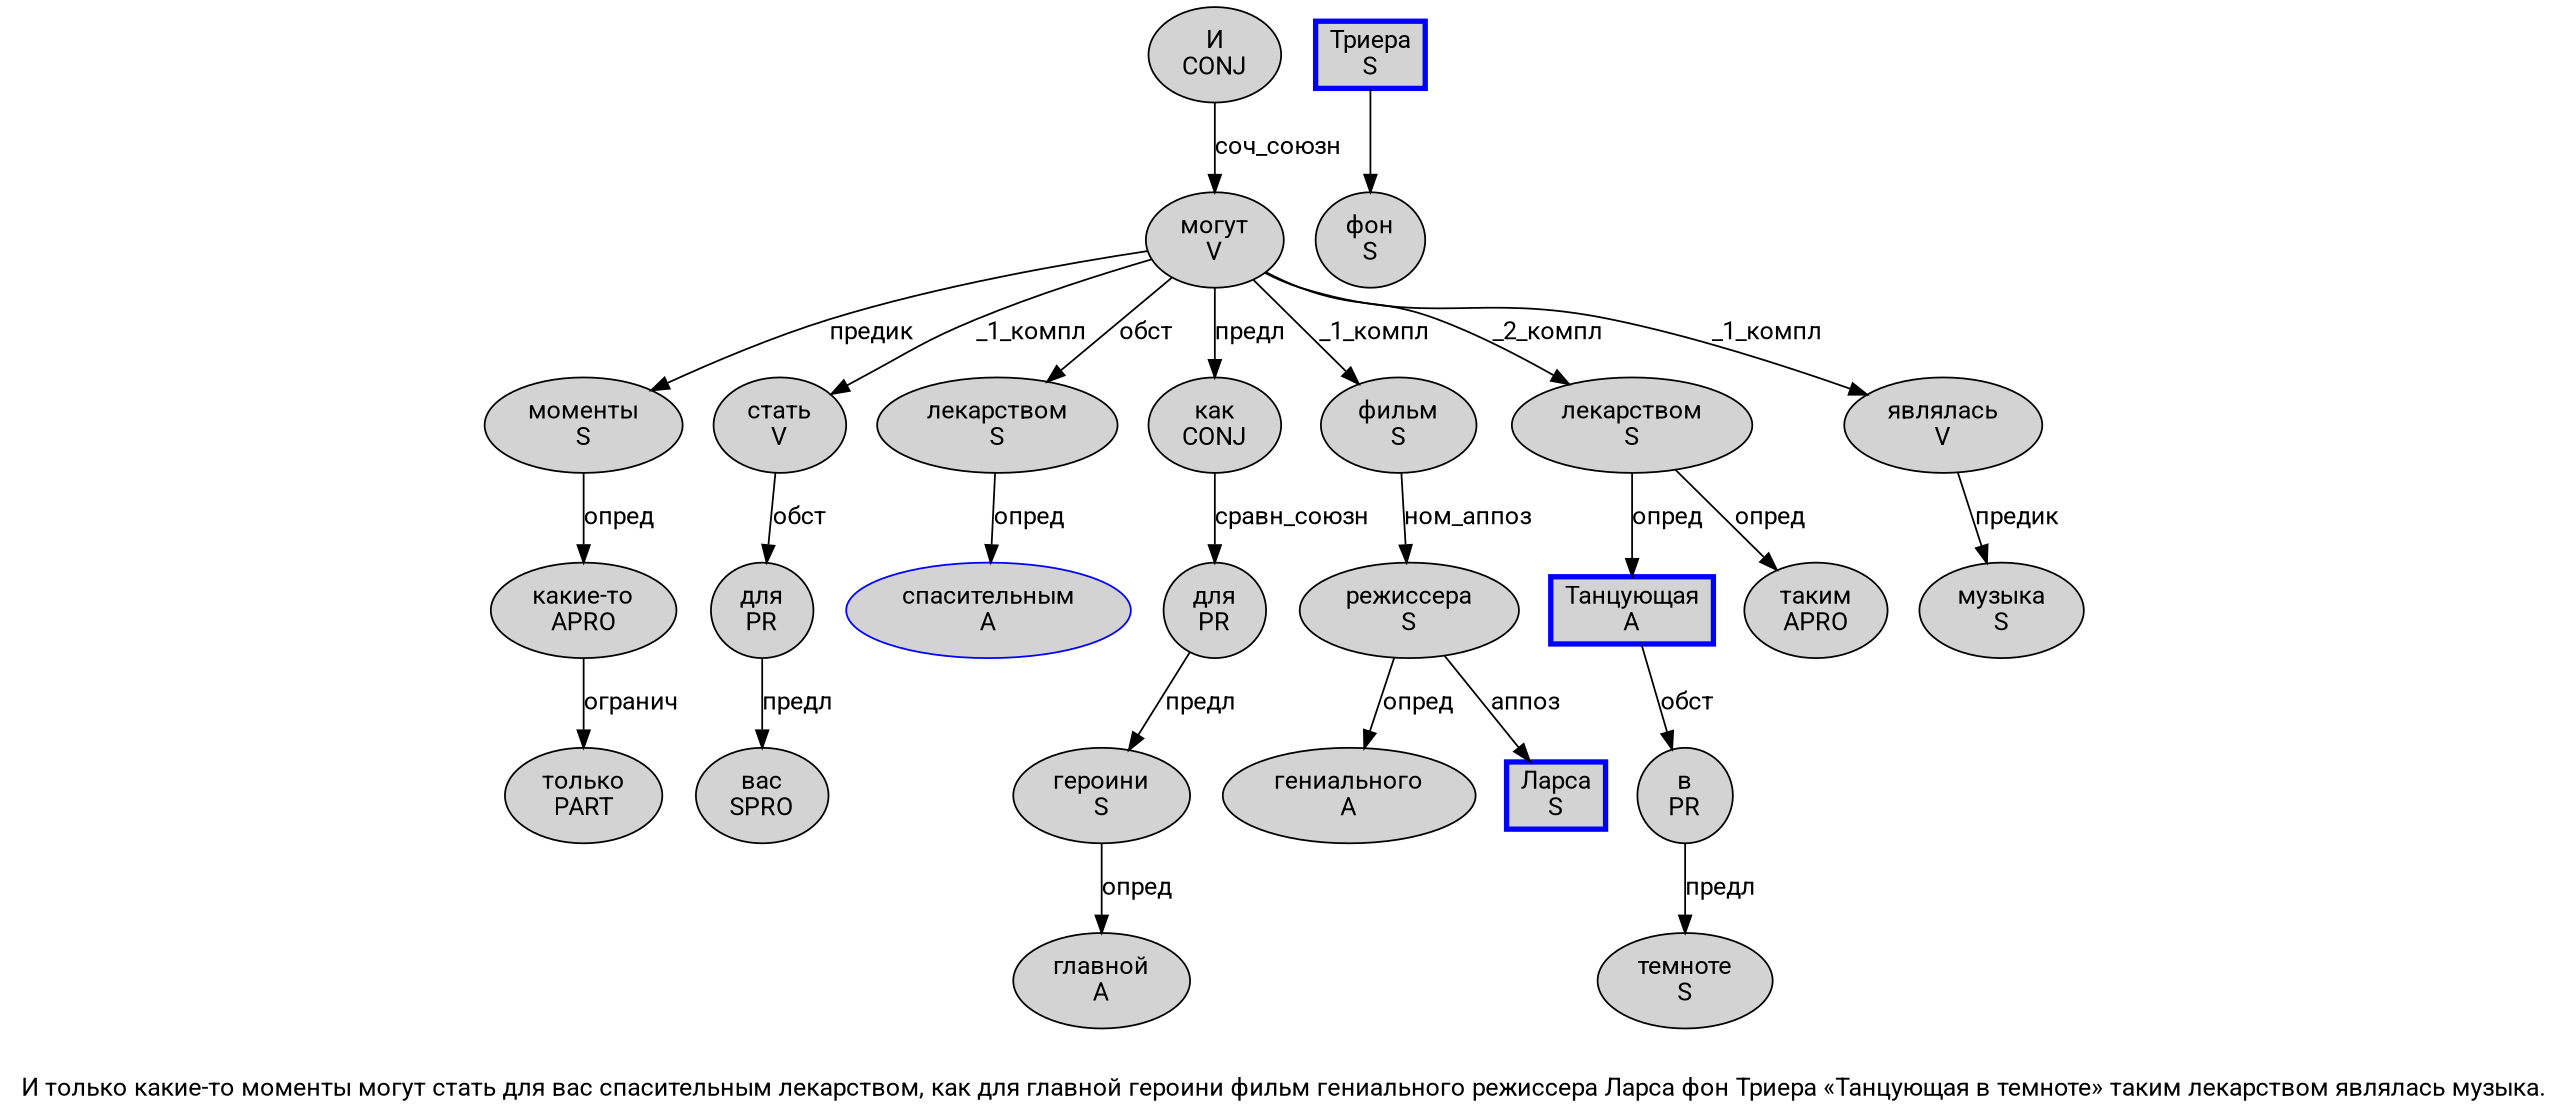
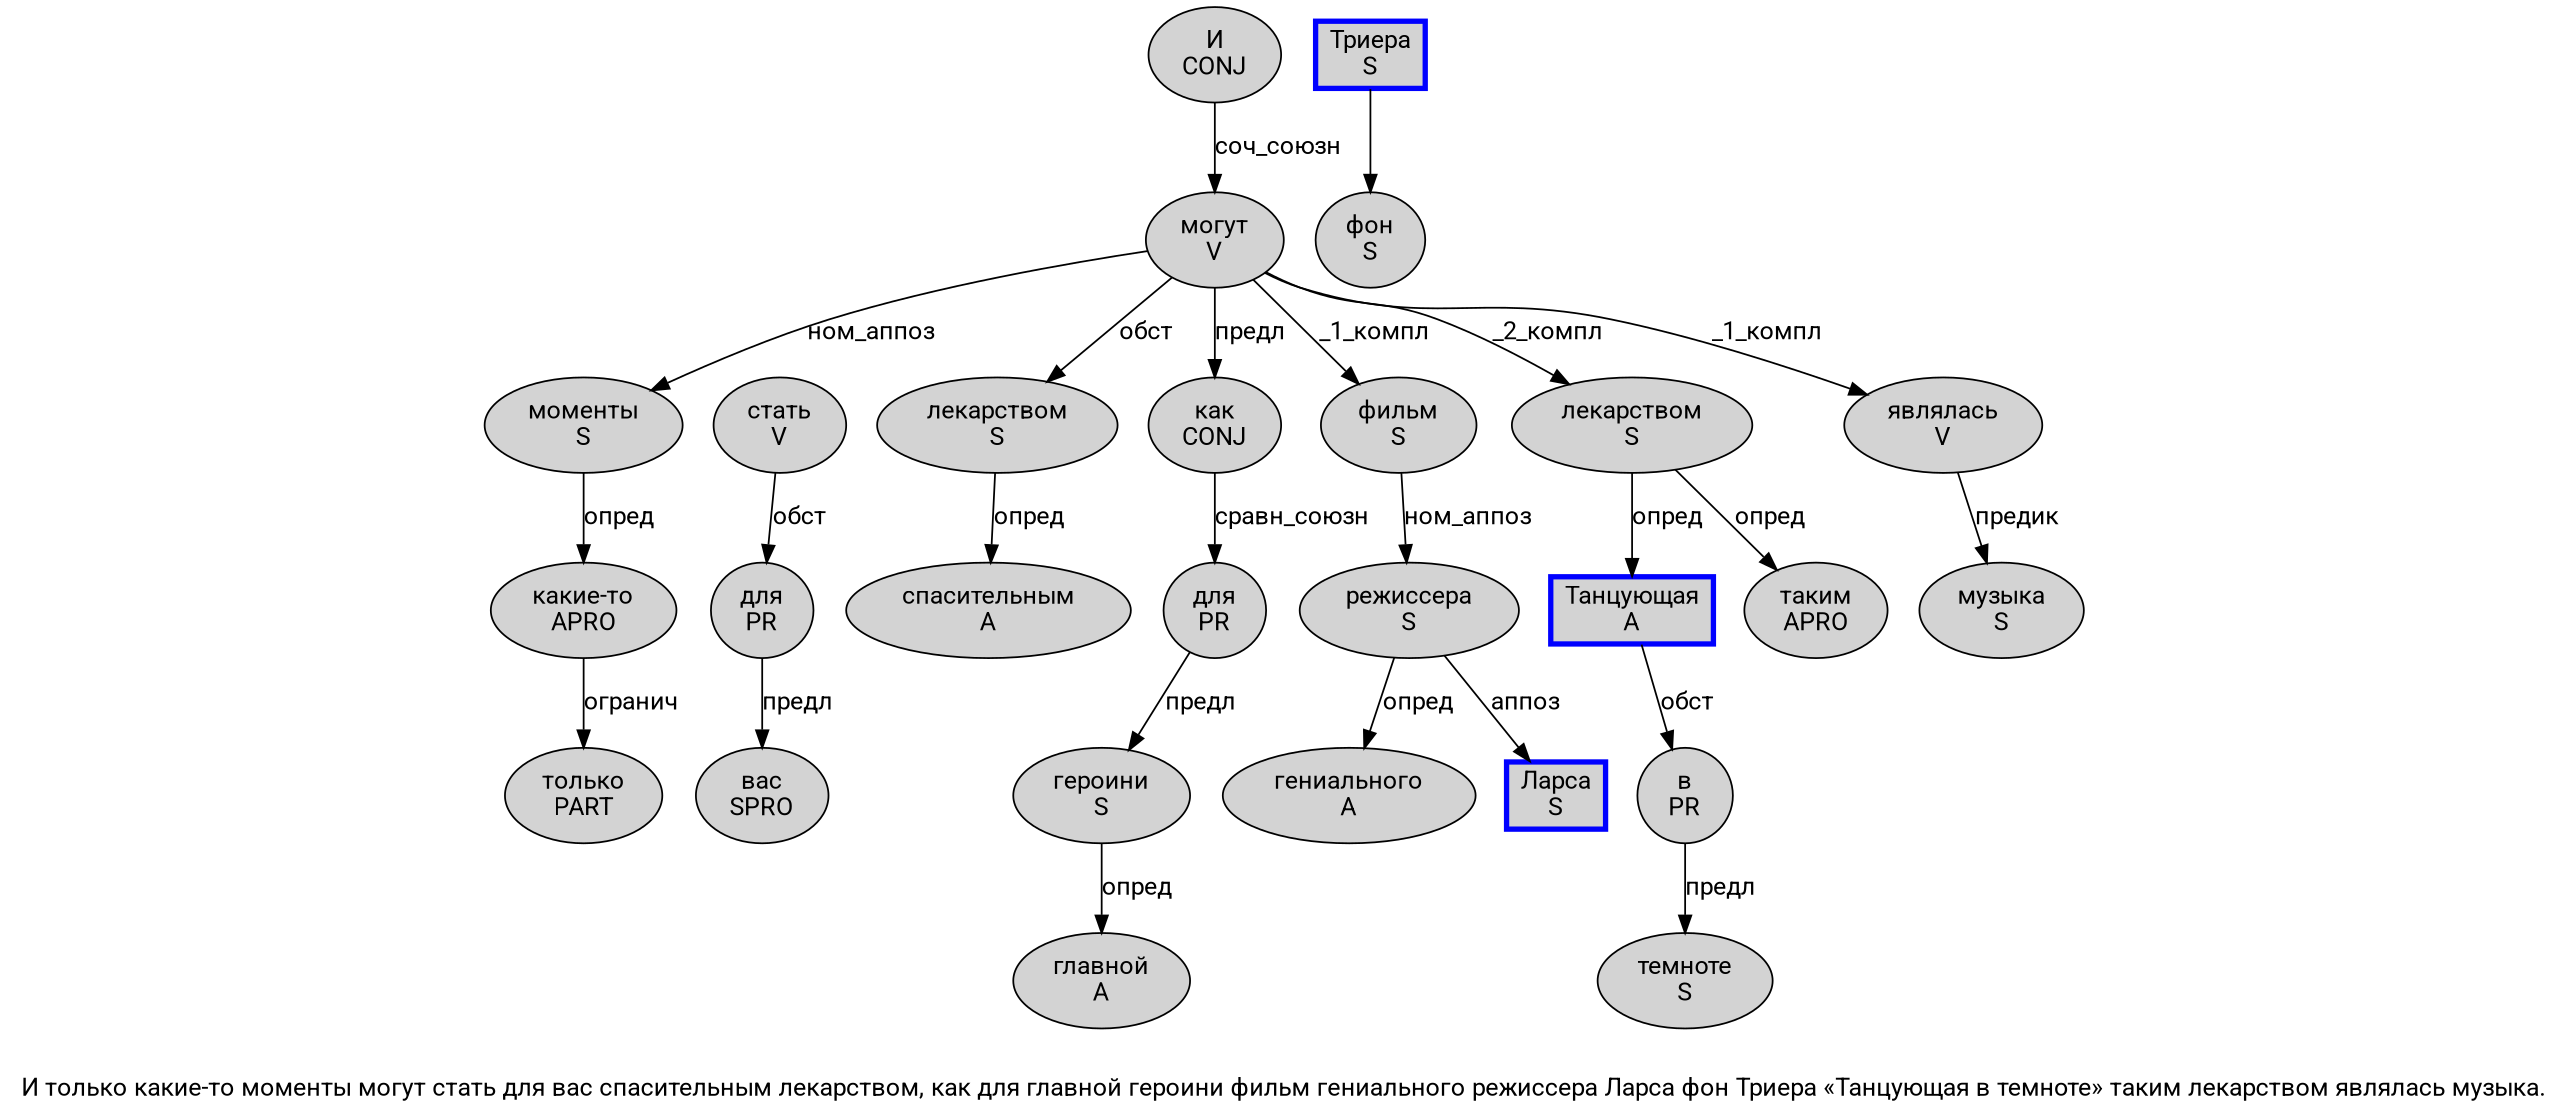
(995, 312) -> none
(872, 333) -> (872, 333)
(989, 610) -> (989, 610)
